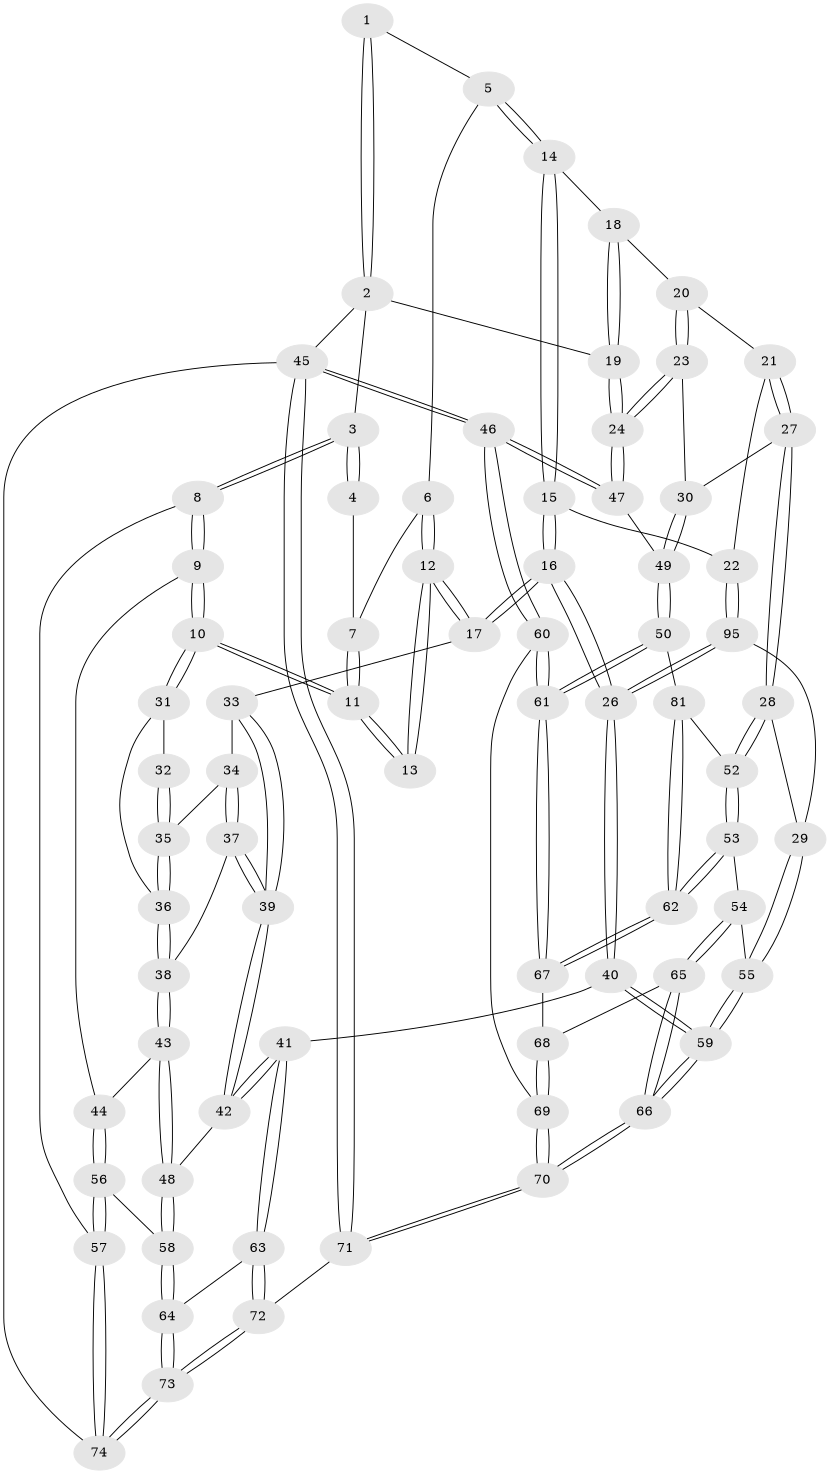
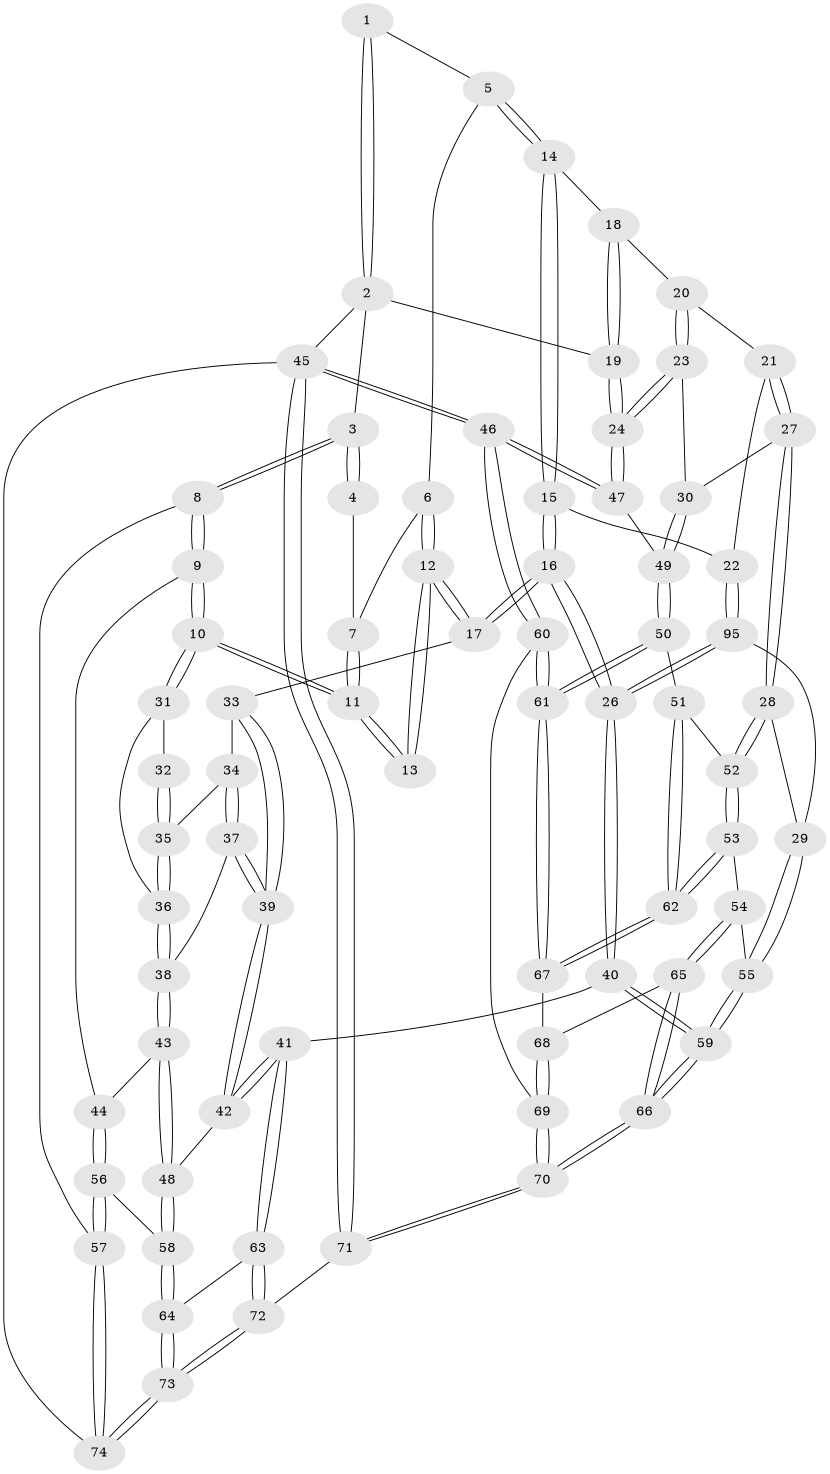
(679, 703) -> (679, 703)
